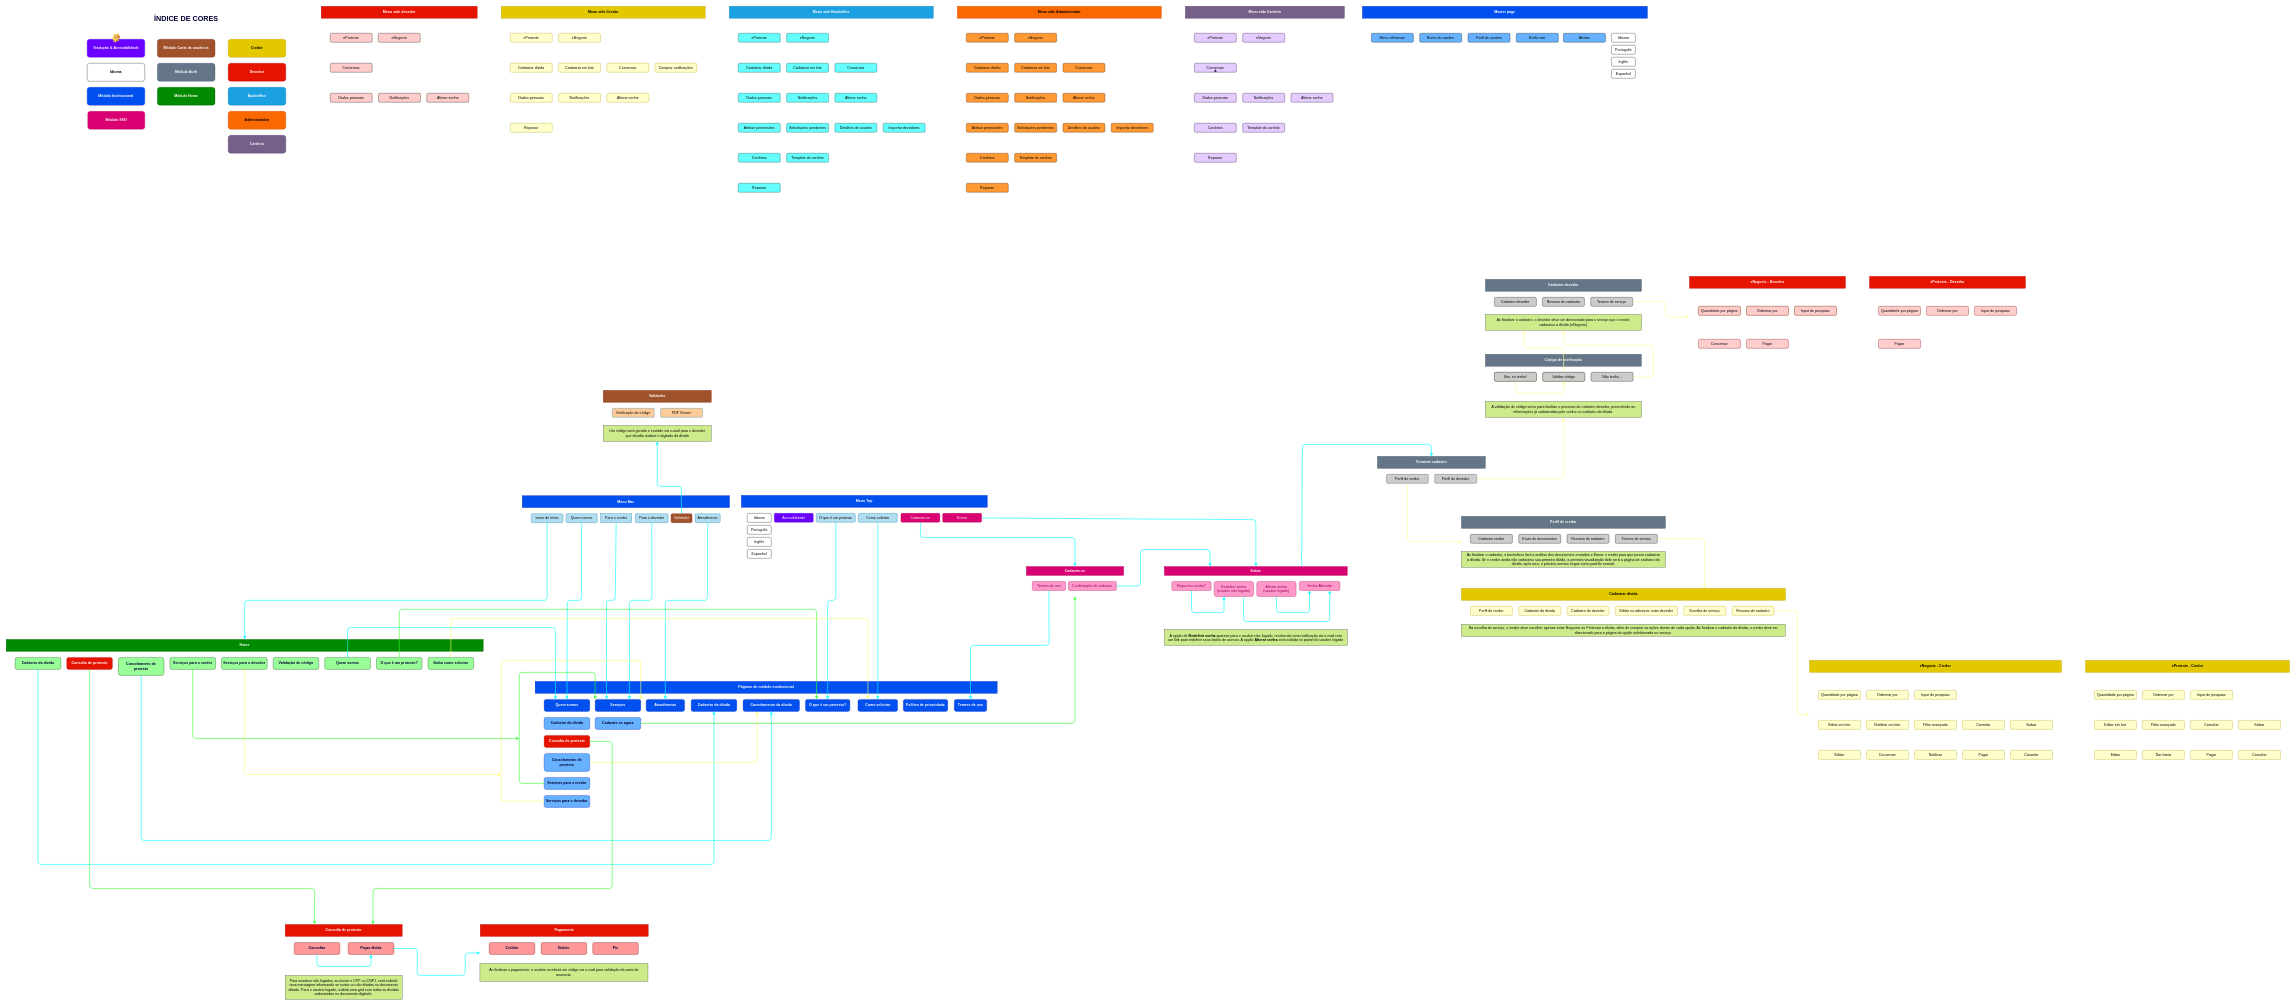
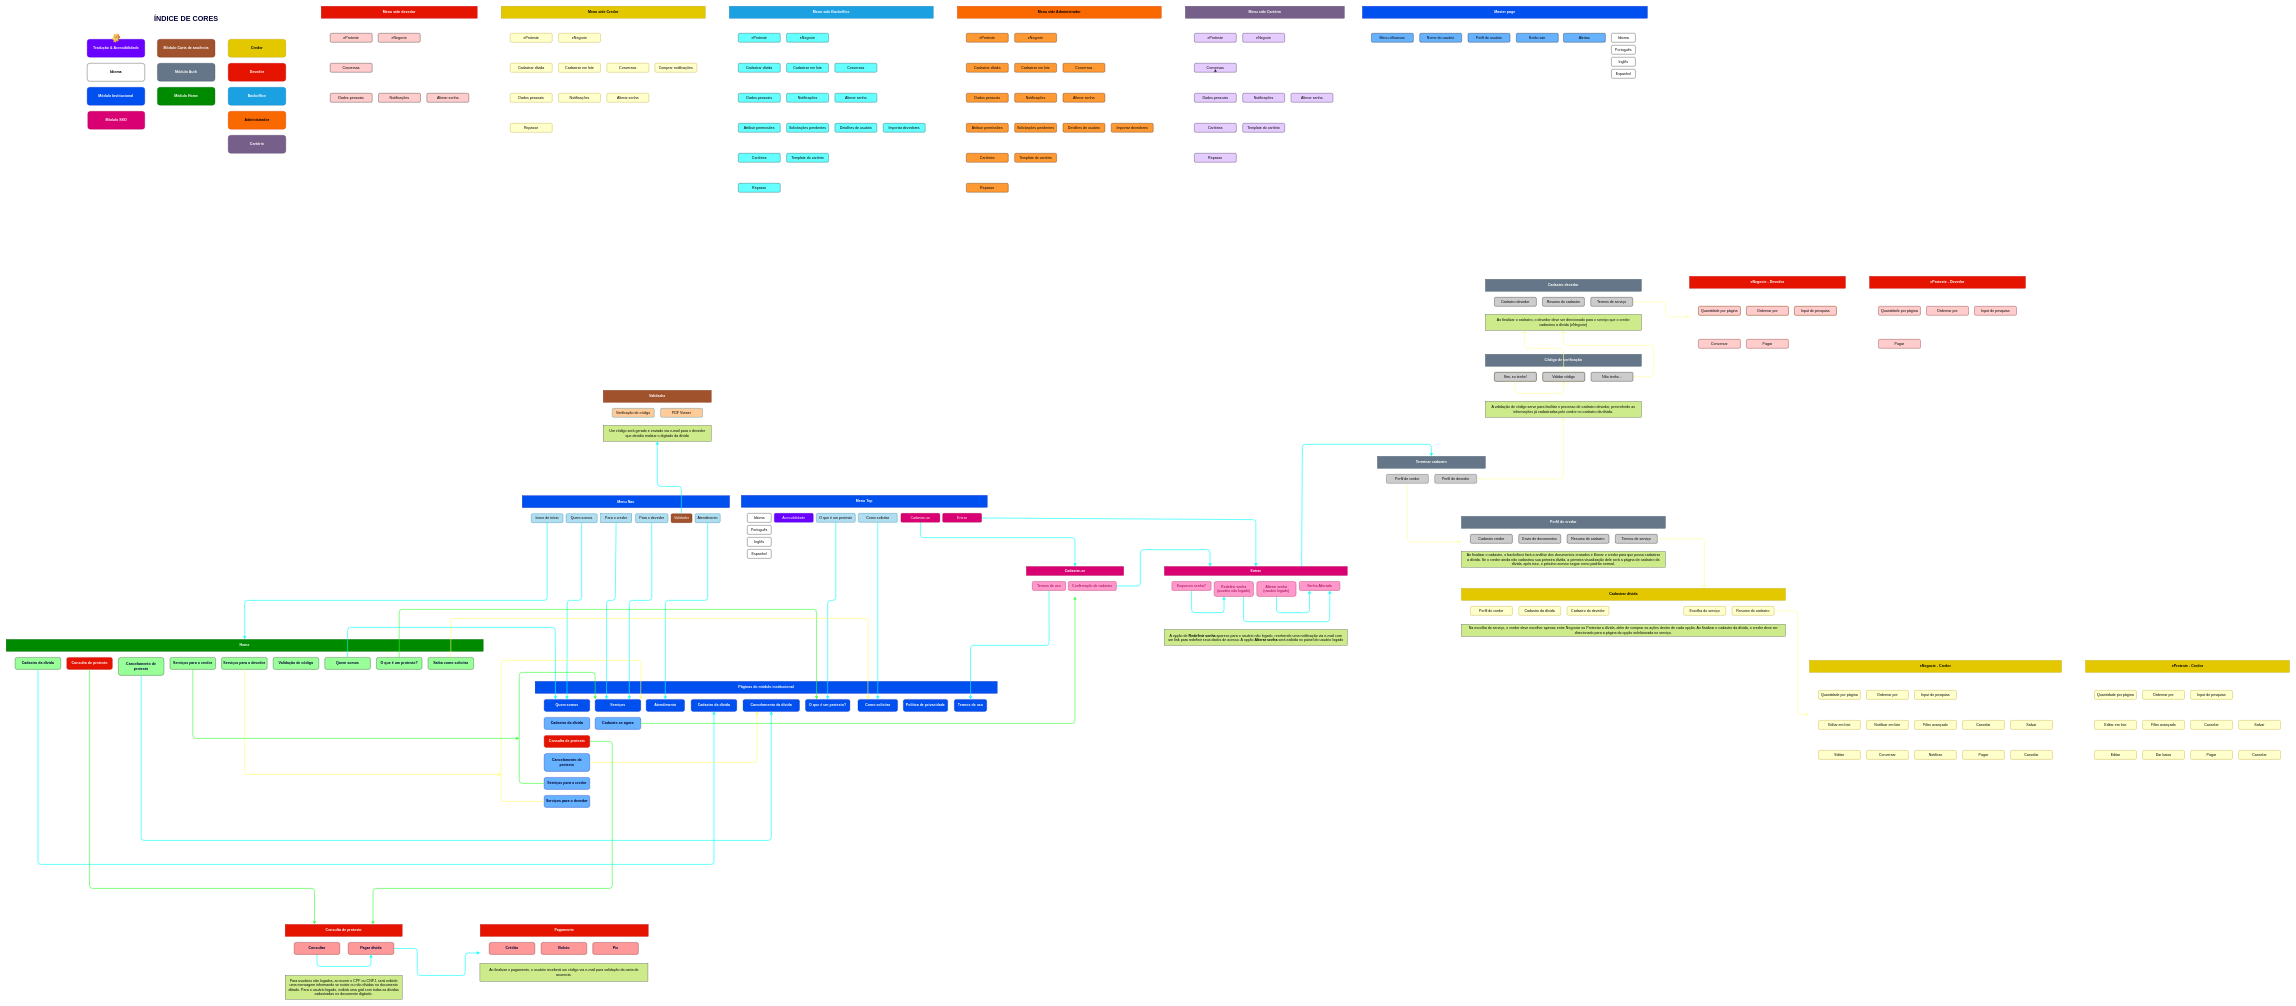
(1646, 611) -> none
